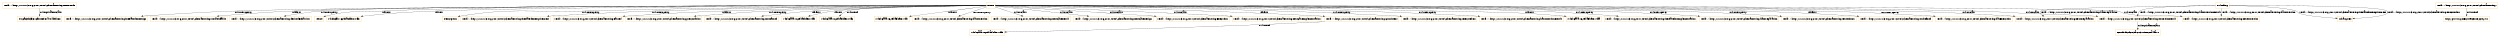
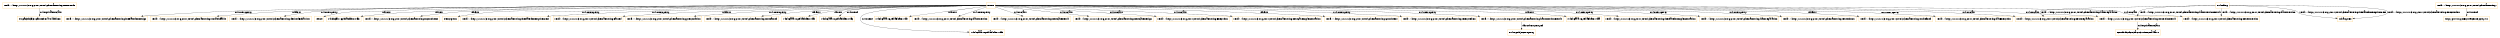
(982, 12) -> (982, 12)
none -> (402, 19)
(1166, 28) -> (867, 14)
none -> (1522, 33)
